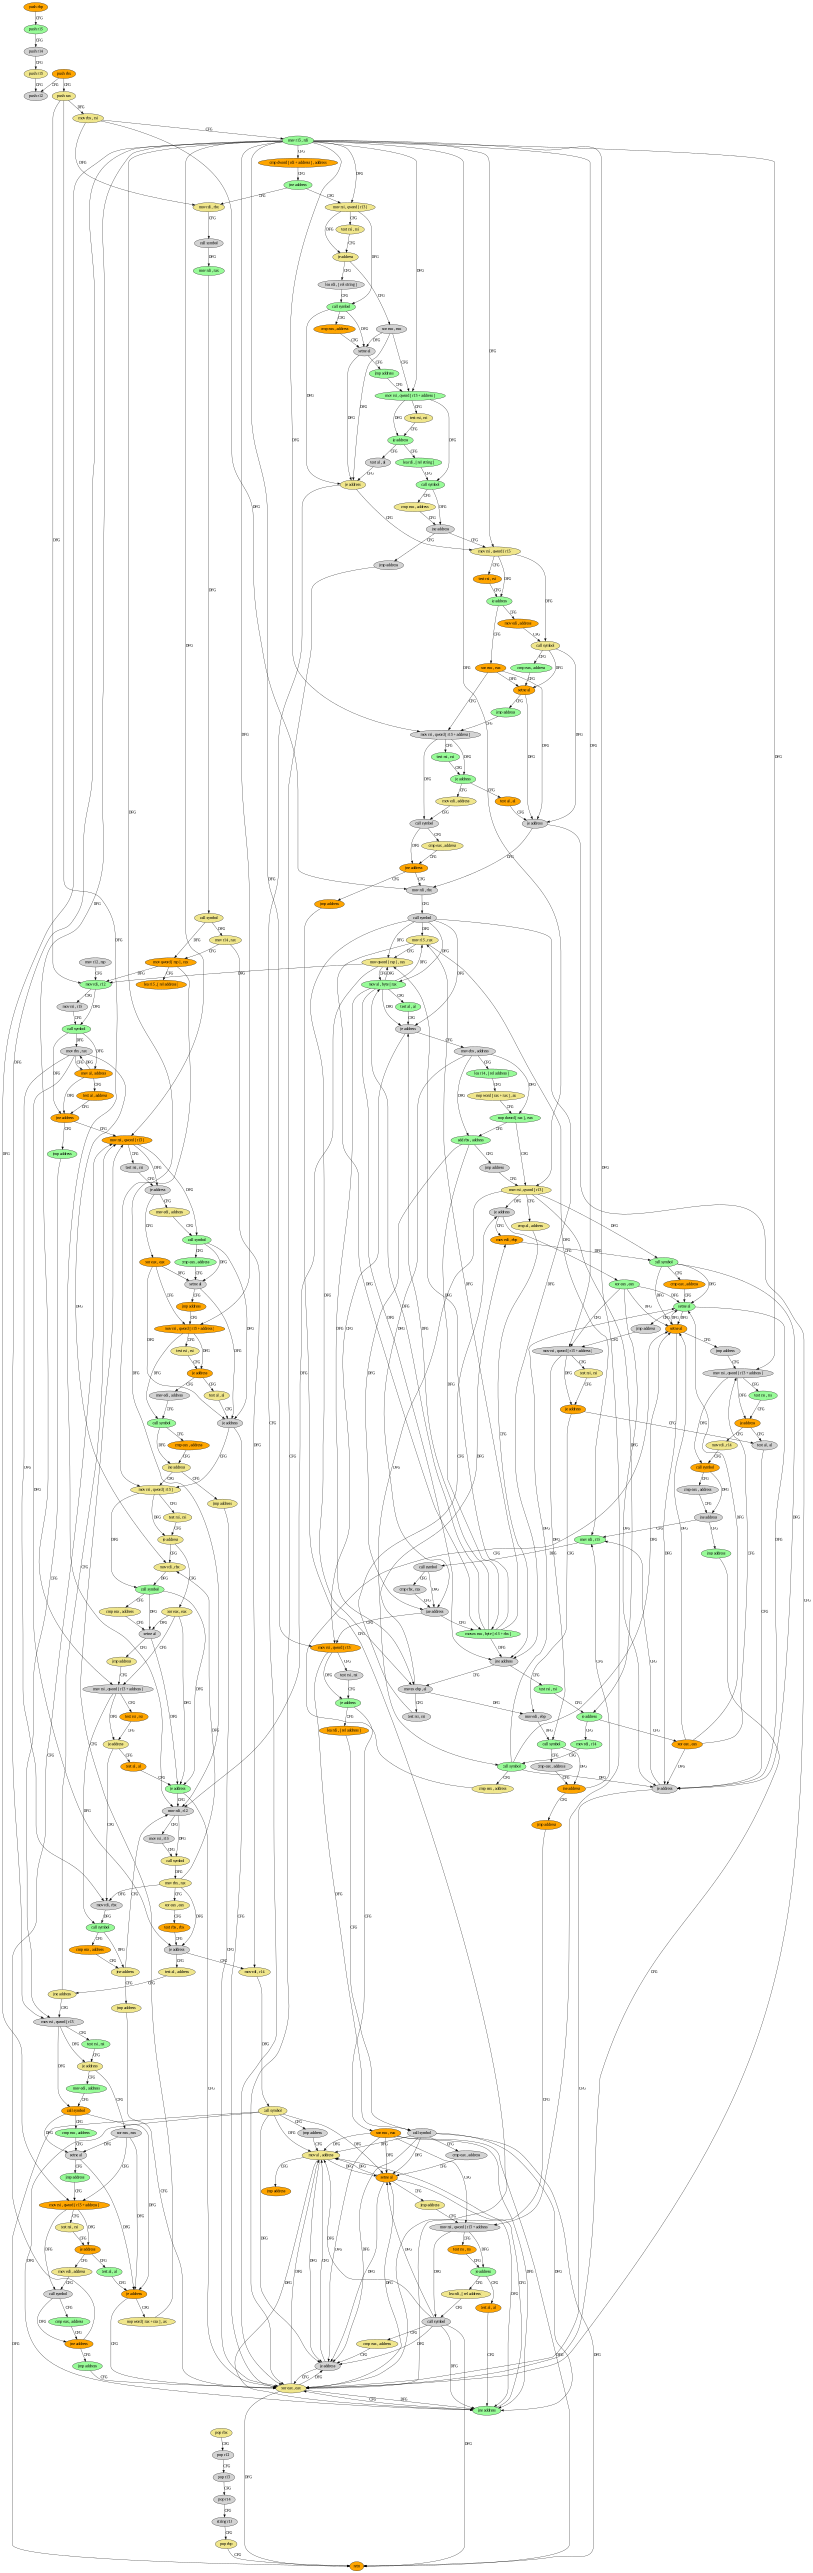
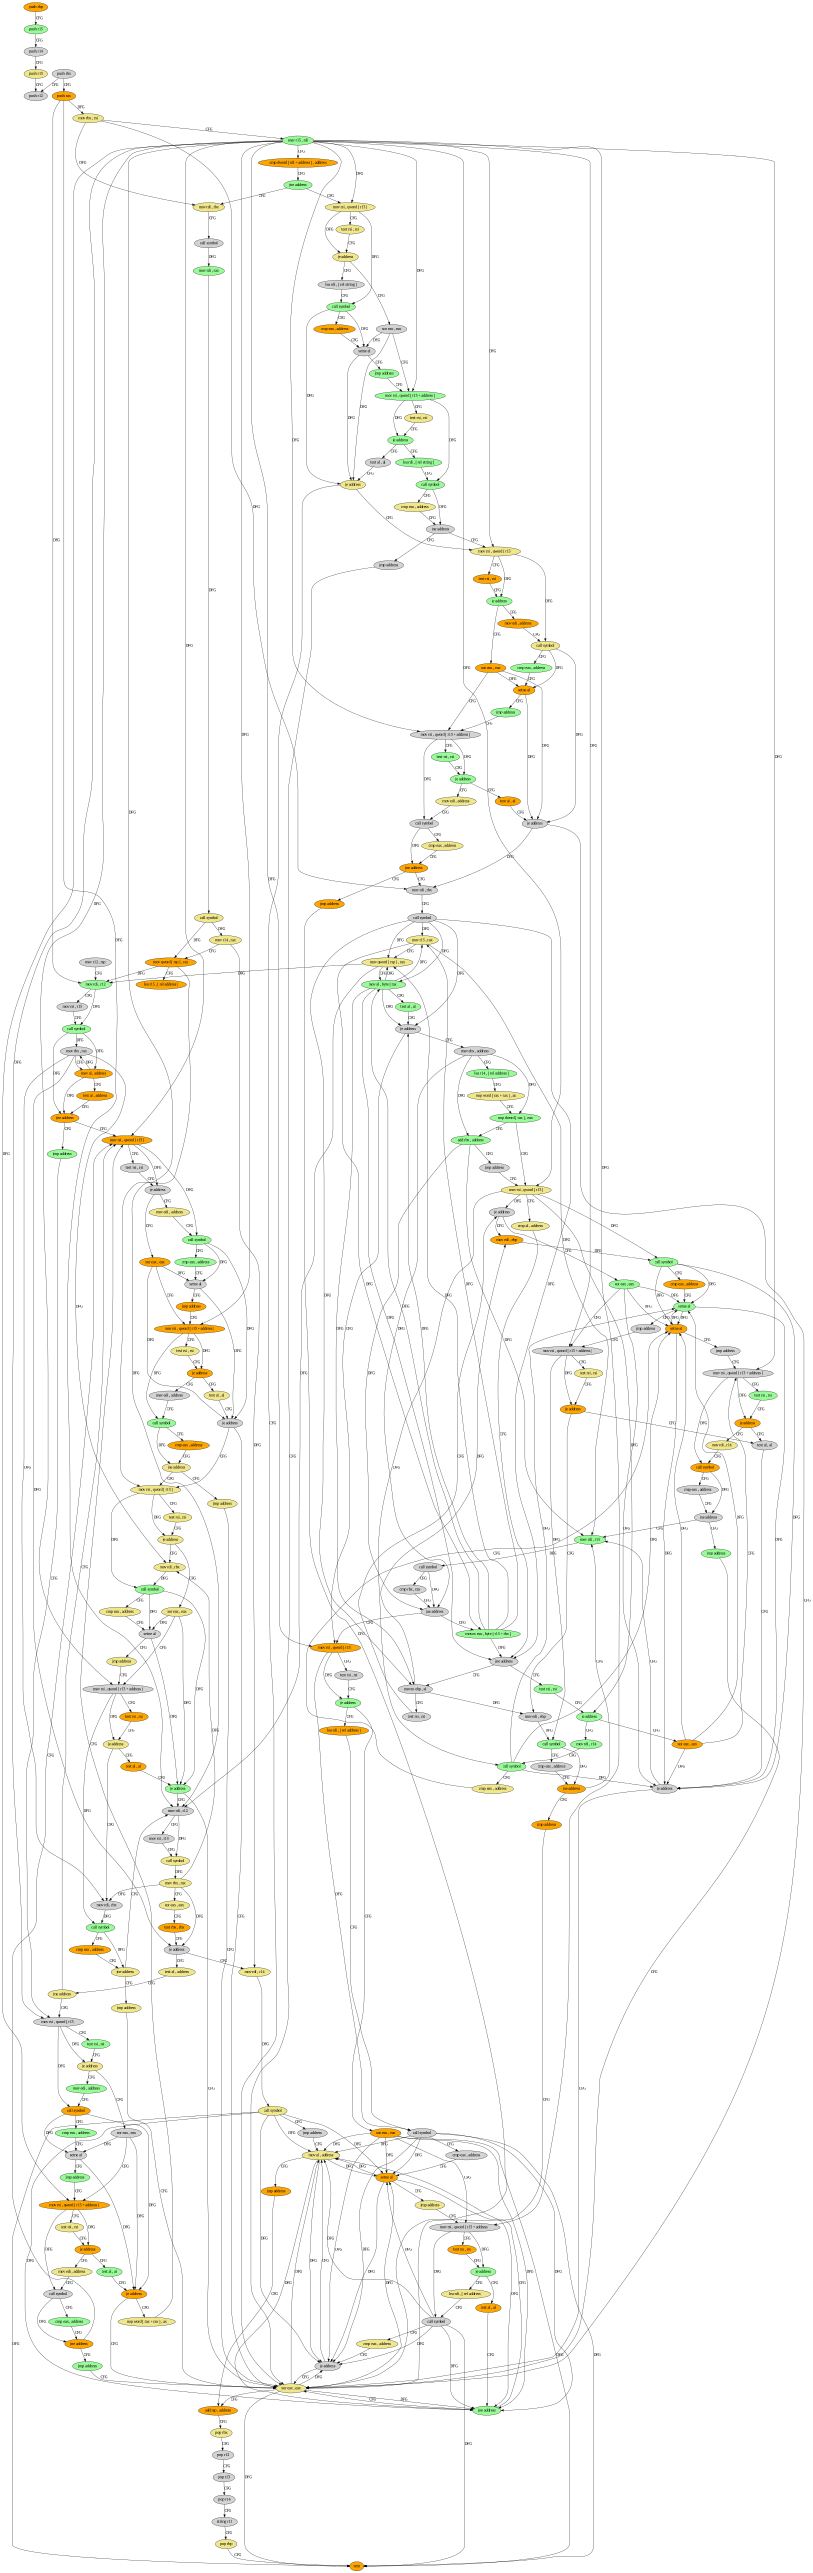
(64, 74) -> (64, 74)
(64, 96) -> (64, 96)
(447, 1393) -> (507, 1348)
none -> (218, 2411)
